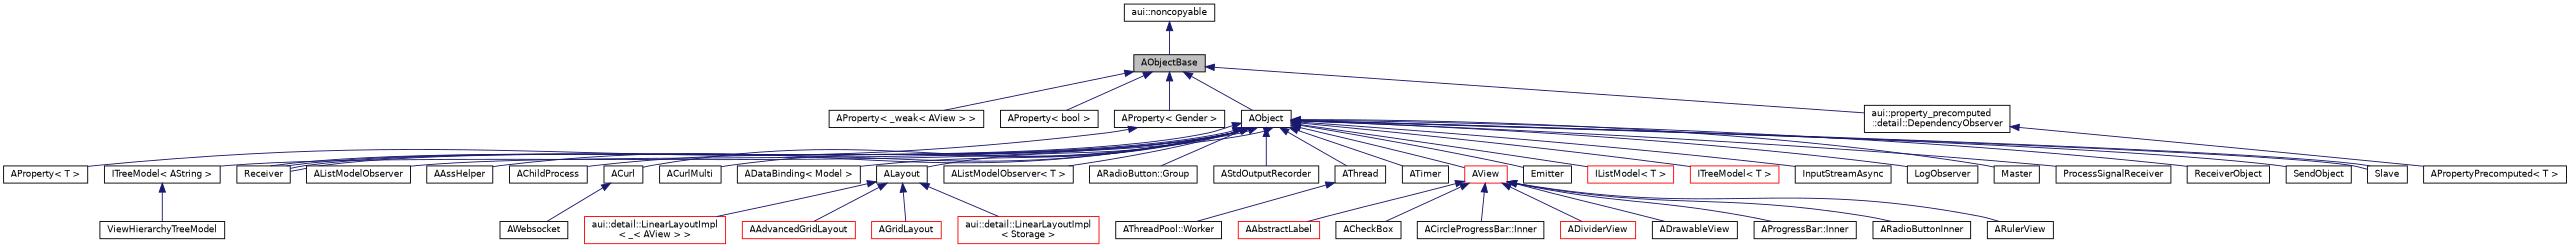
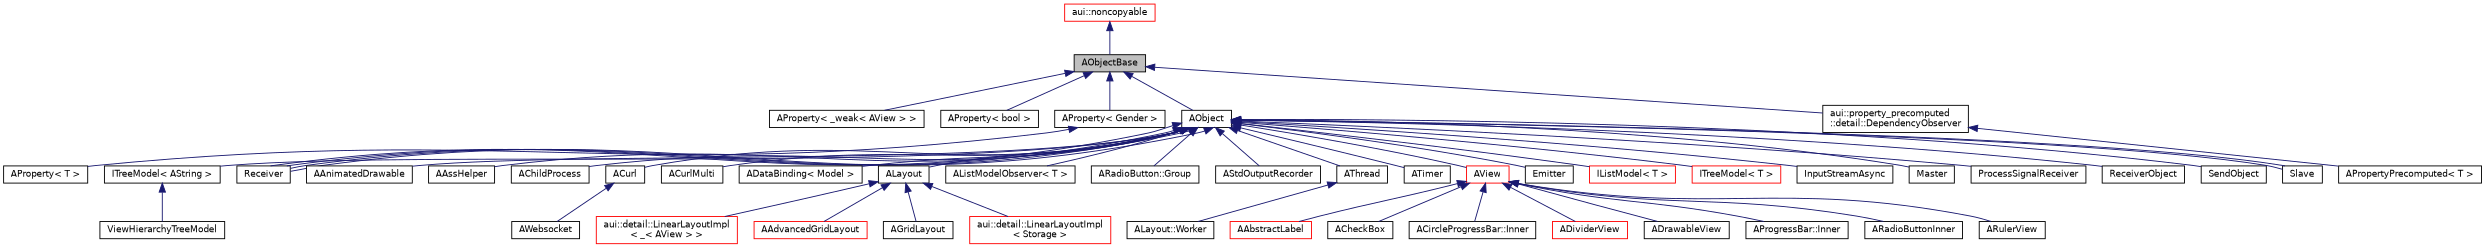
(1170, 13) -> (1110, 13)
(359, 175) -> (359, 175)
(1943, 175) -> none
(906, 230) -> (918, 230)
(1169, 230) -> (1170, 230)
